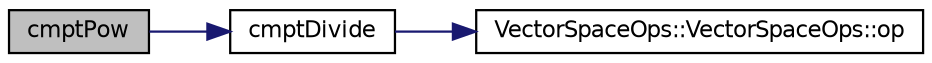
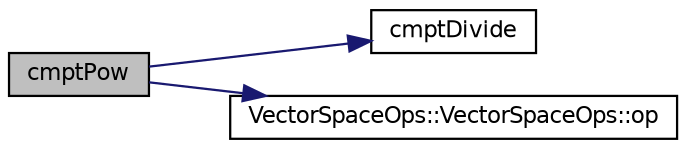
(424, 32) -> (196, 88)
